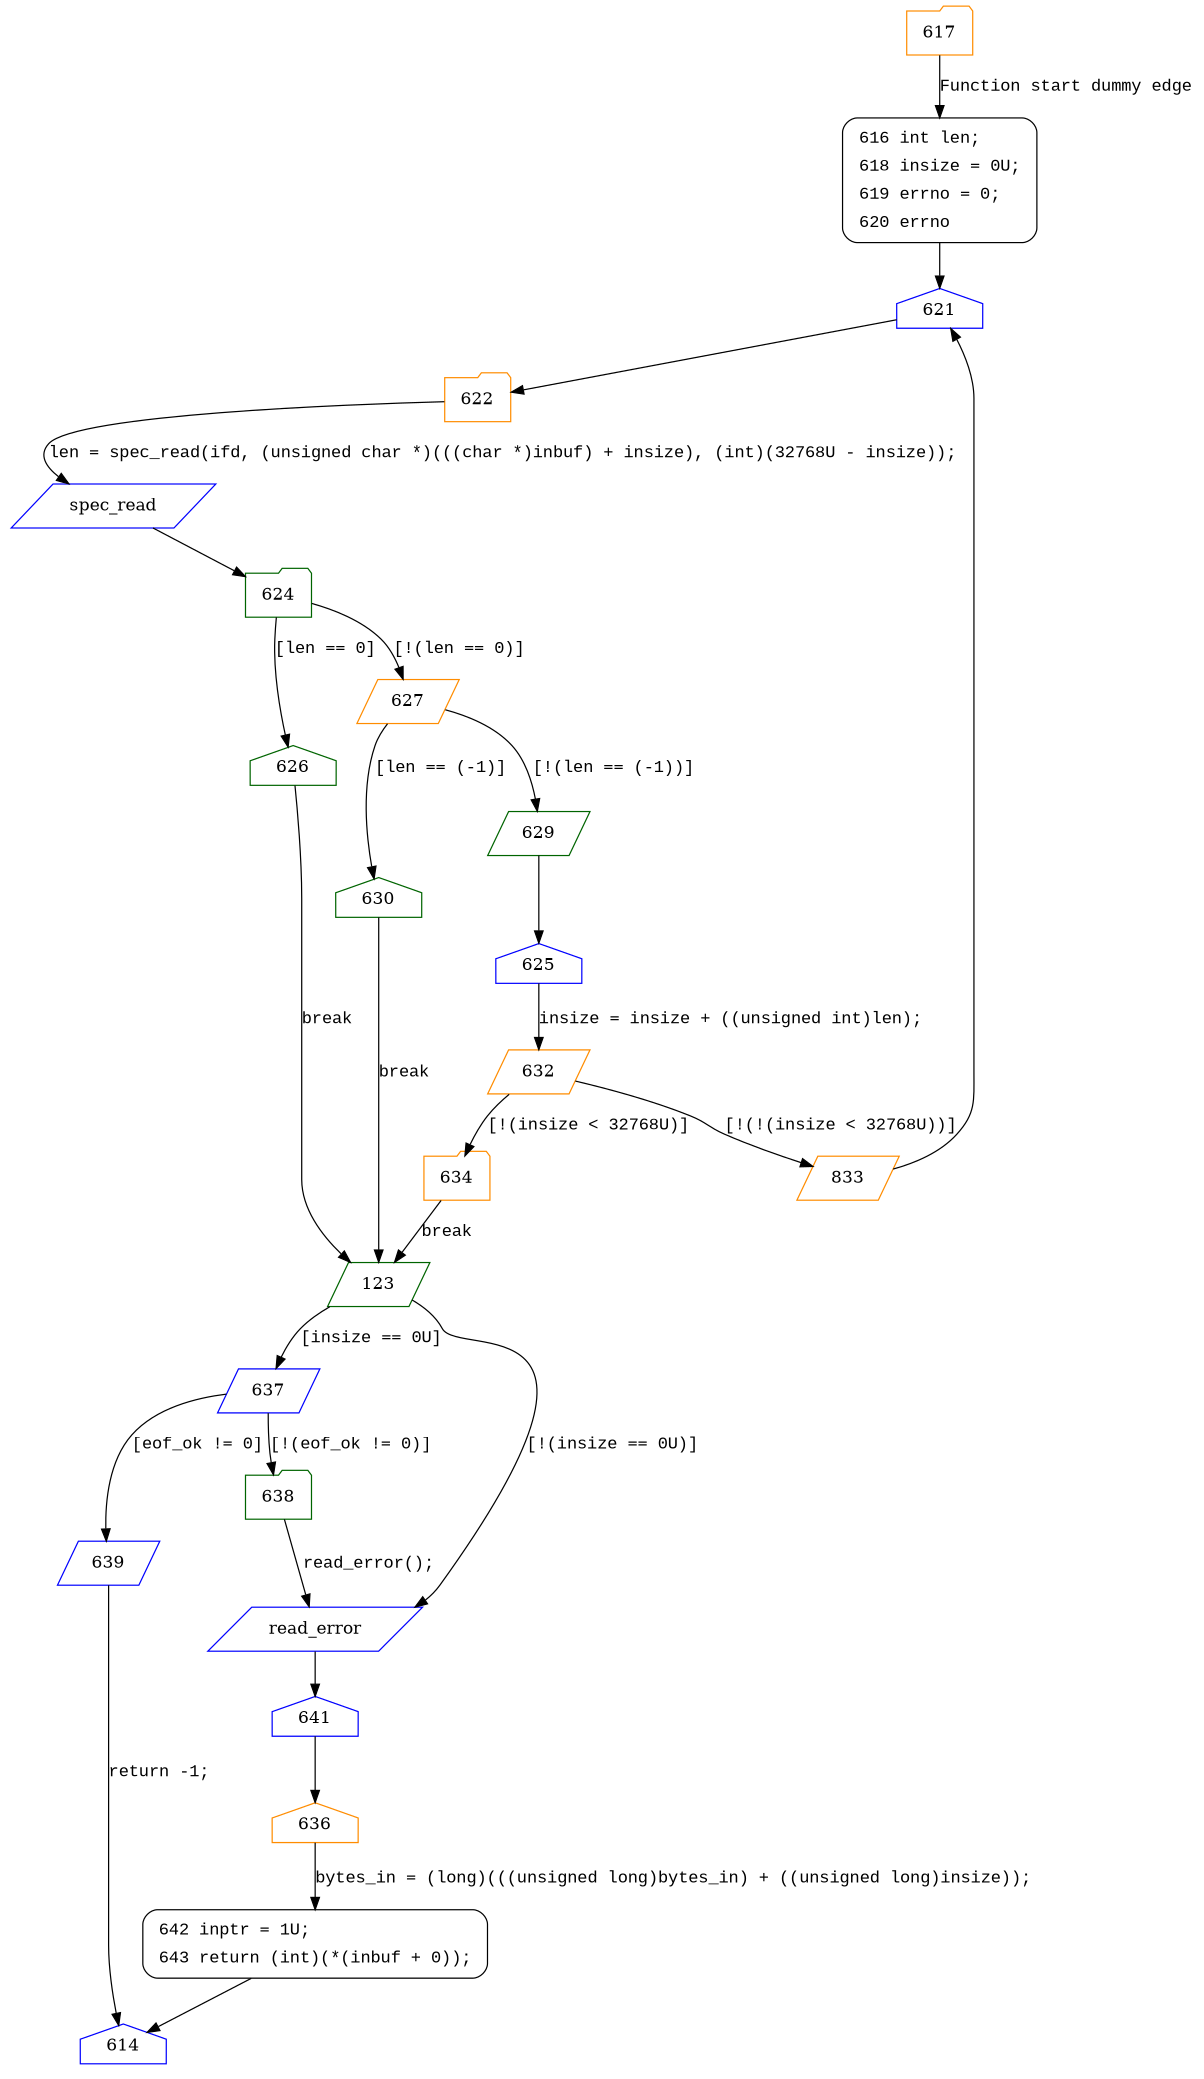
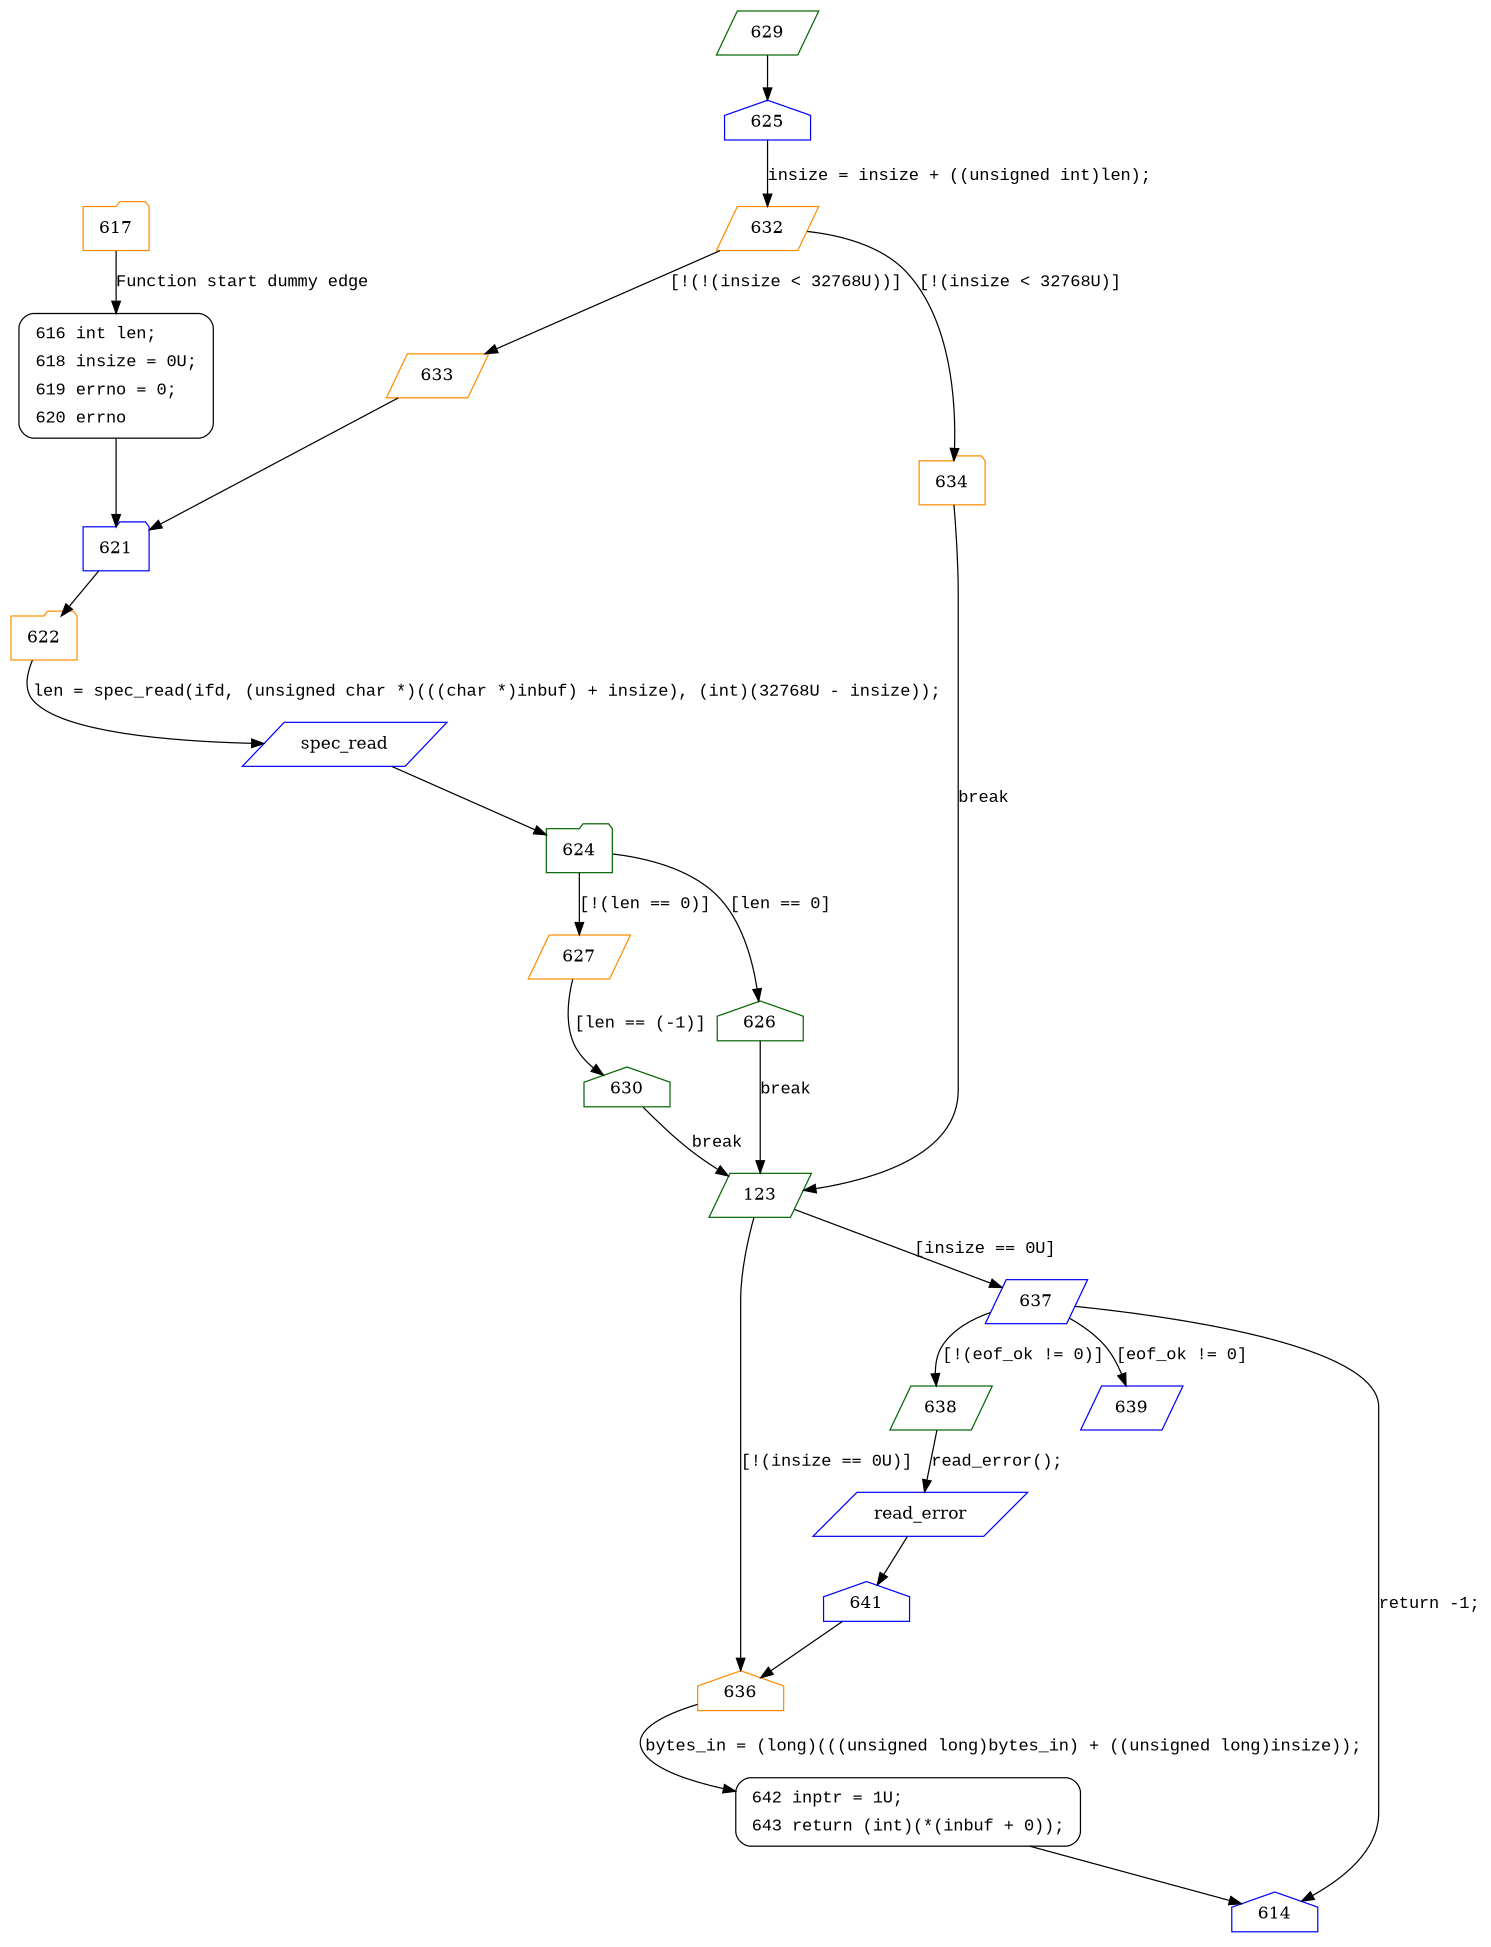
(940, 310) -> (116, 549)
(506, 739) -> none
(848, 1178) -> (438, 376)
(530, 1428) -> (741, 1437)
(278, 1497) -> (941, 1408)
(109, 1799) -> (1379, 1499)
